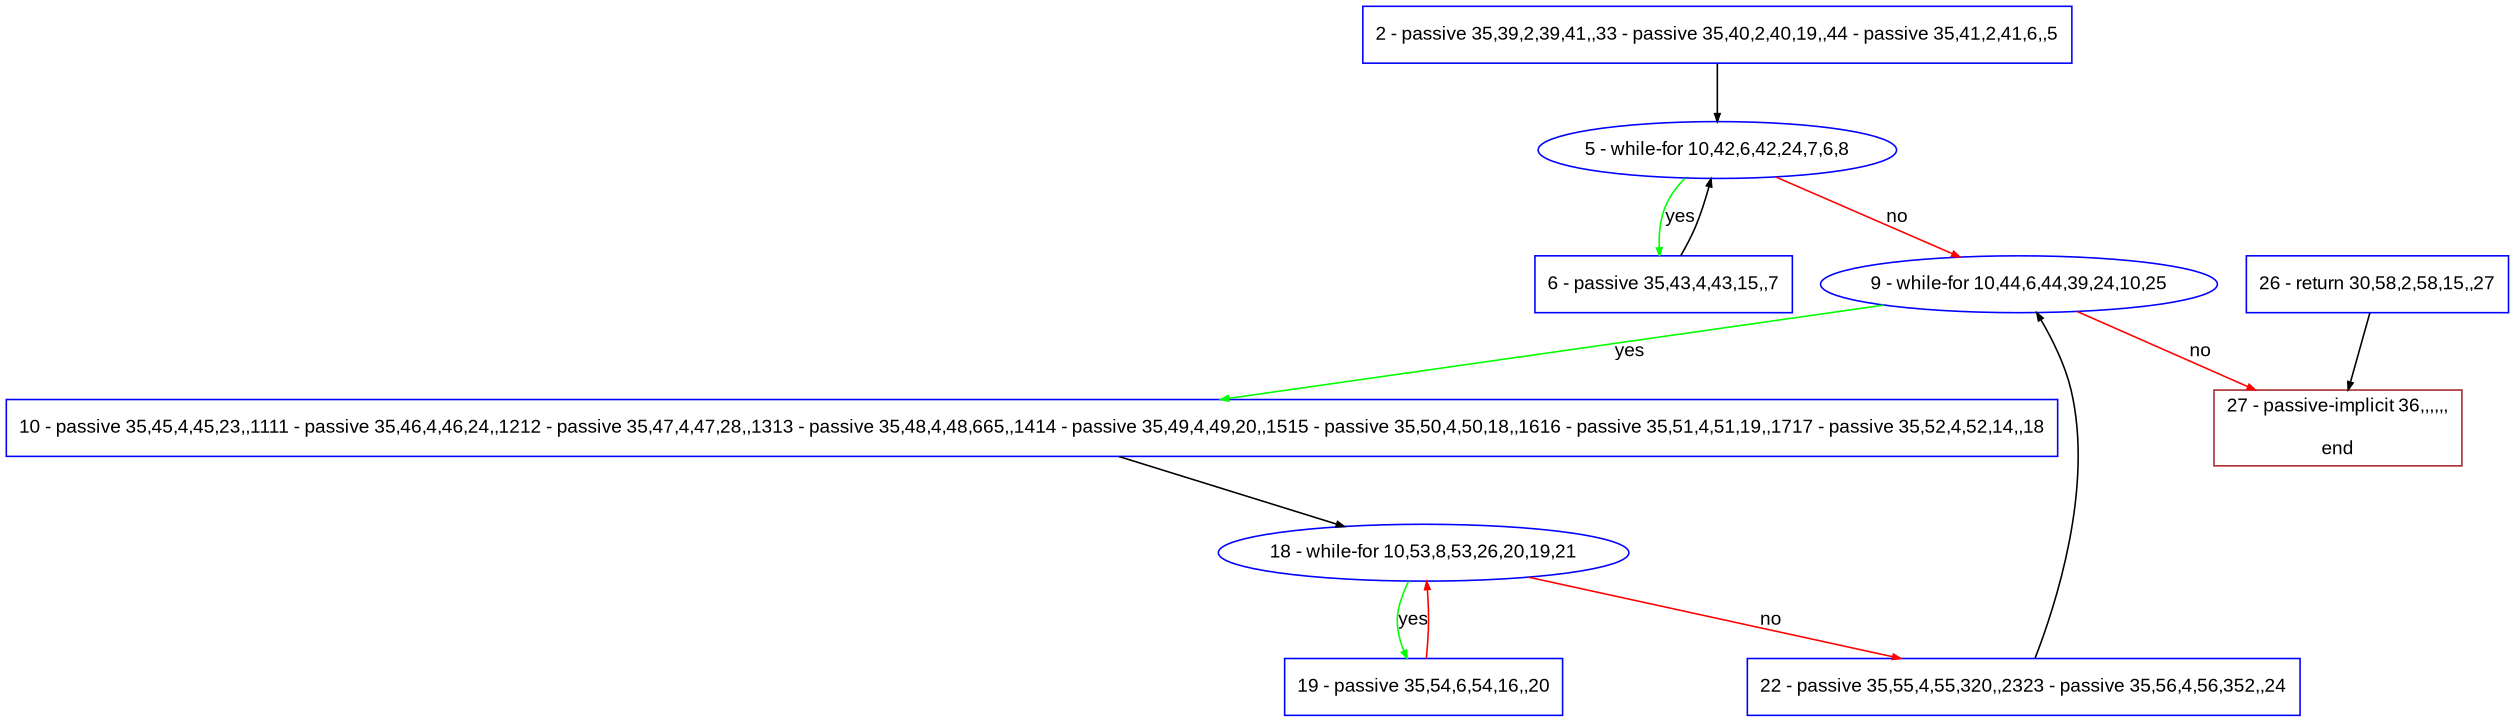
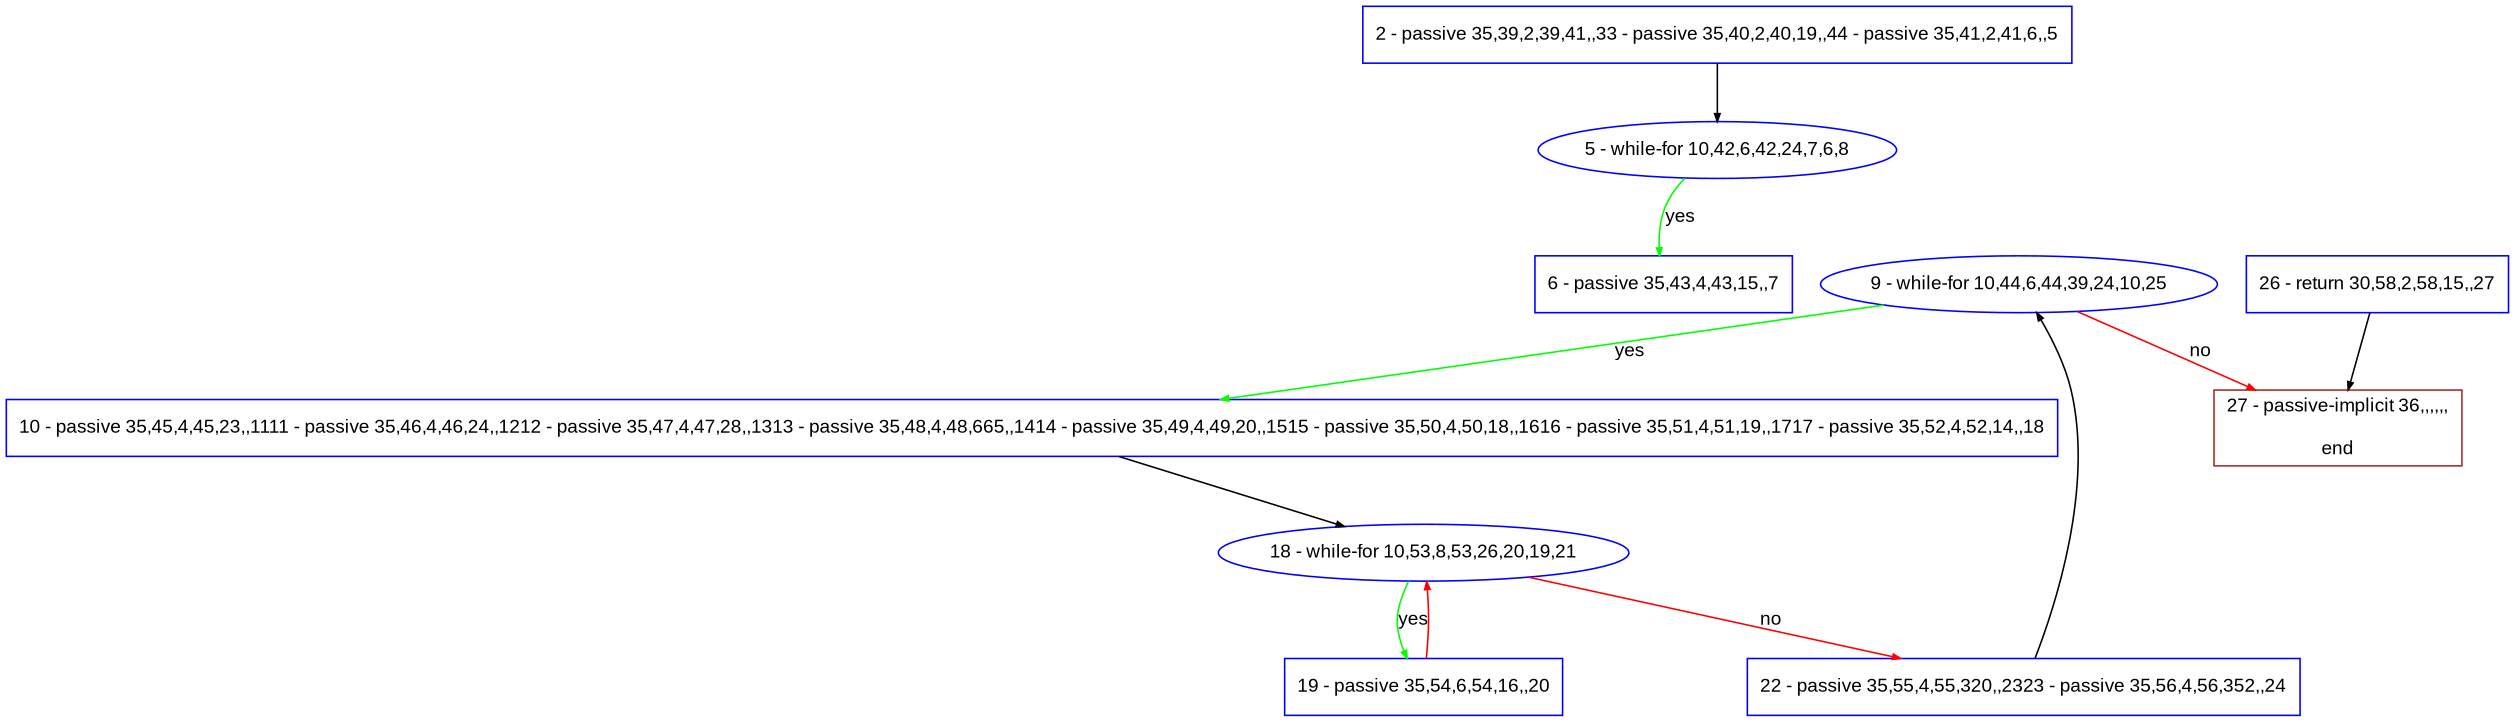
(1864, 215) -> none
(1697, 222) -> none
